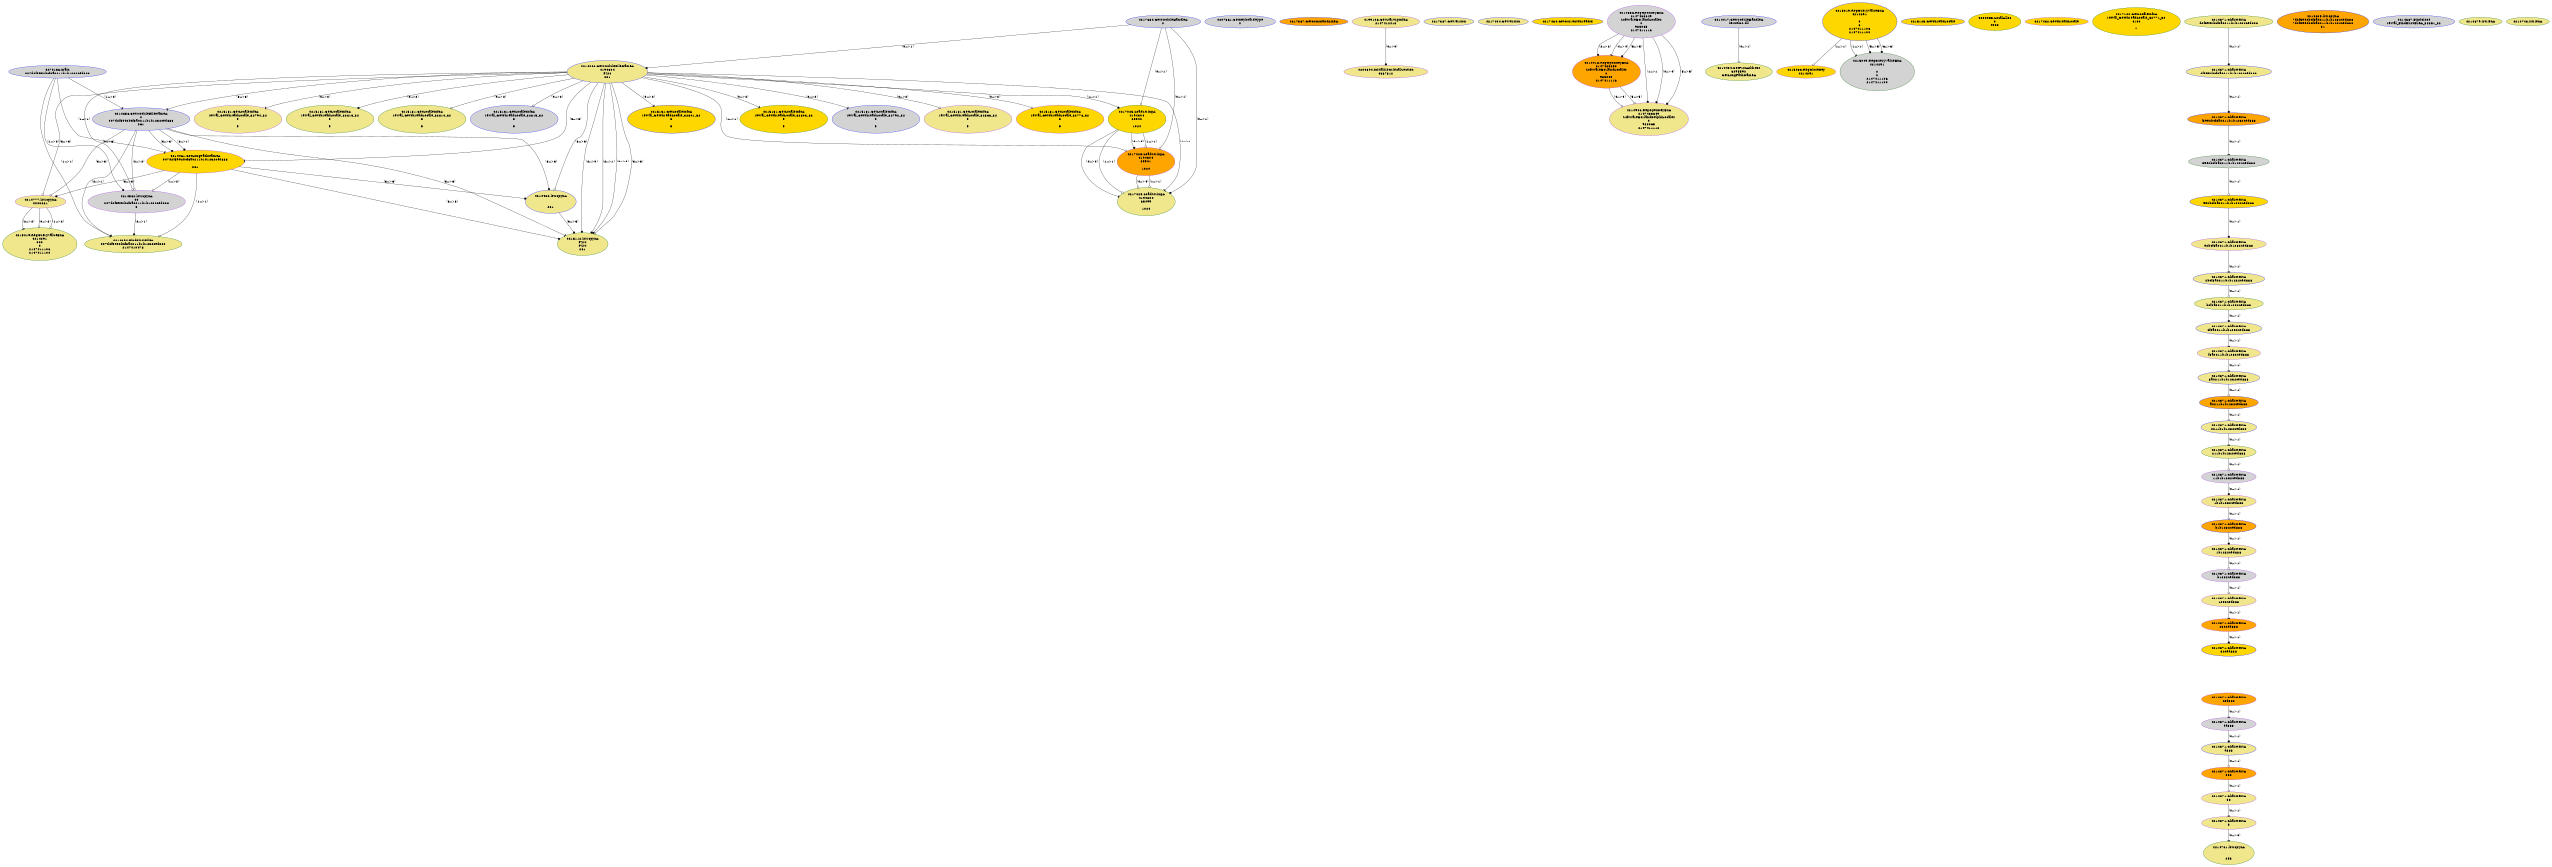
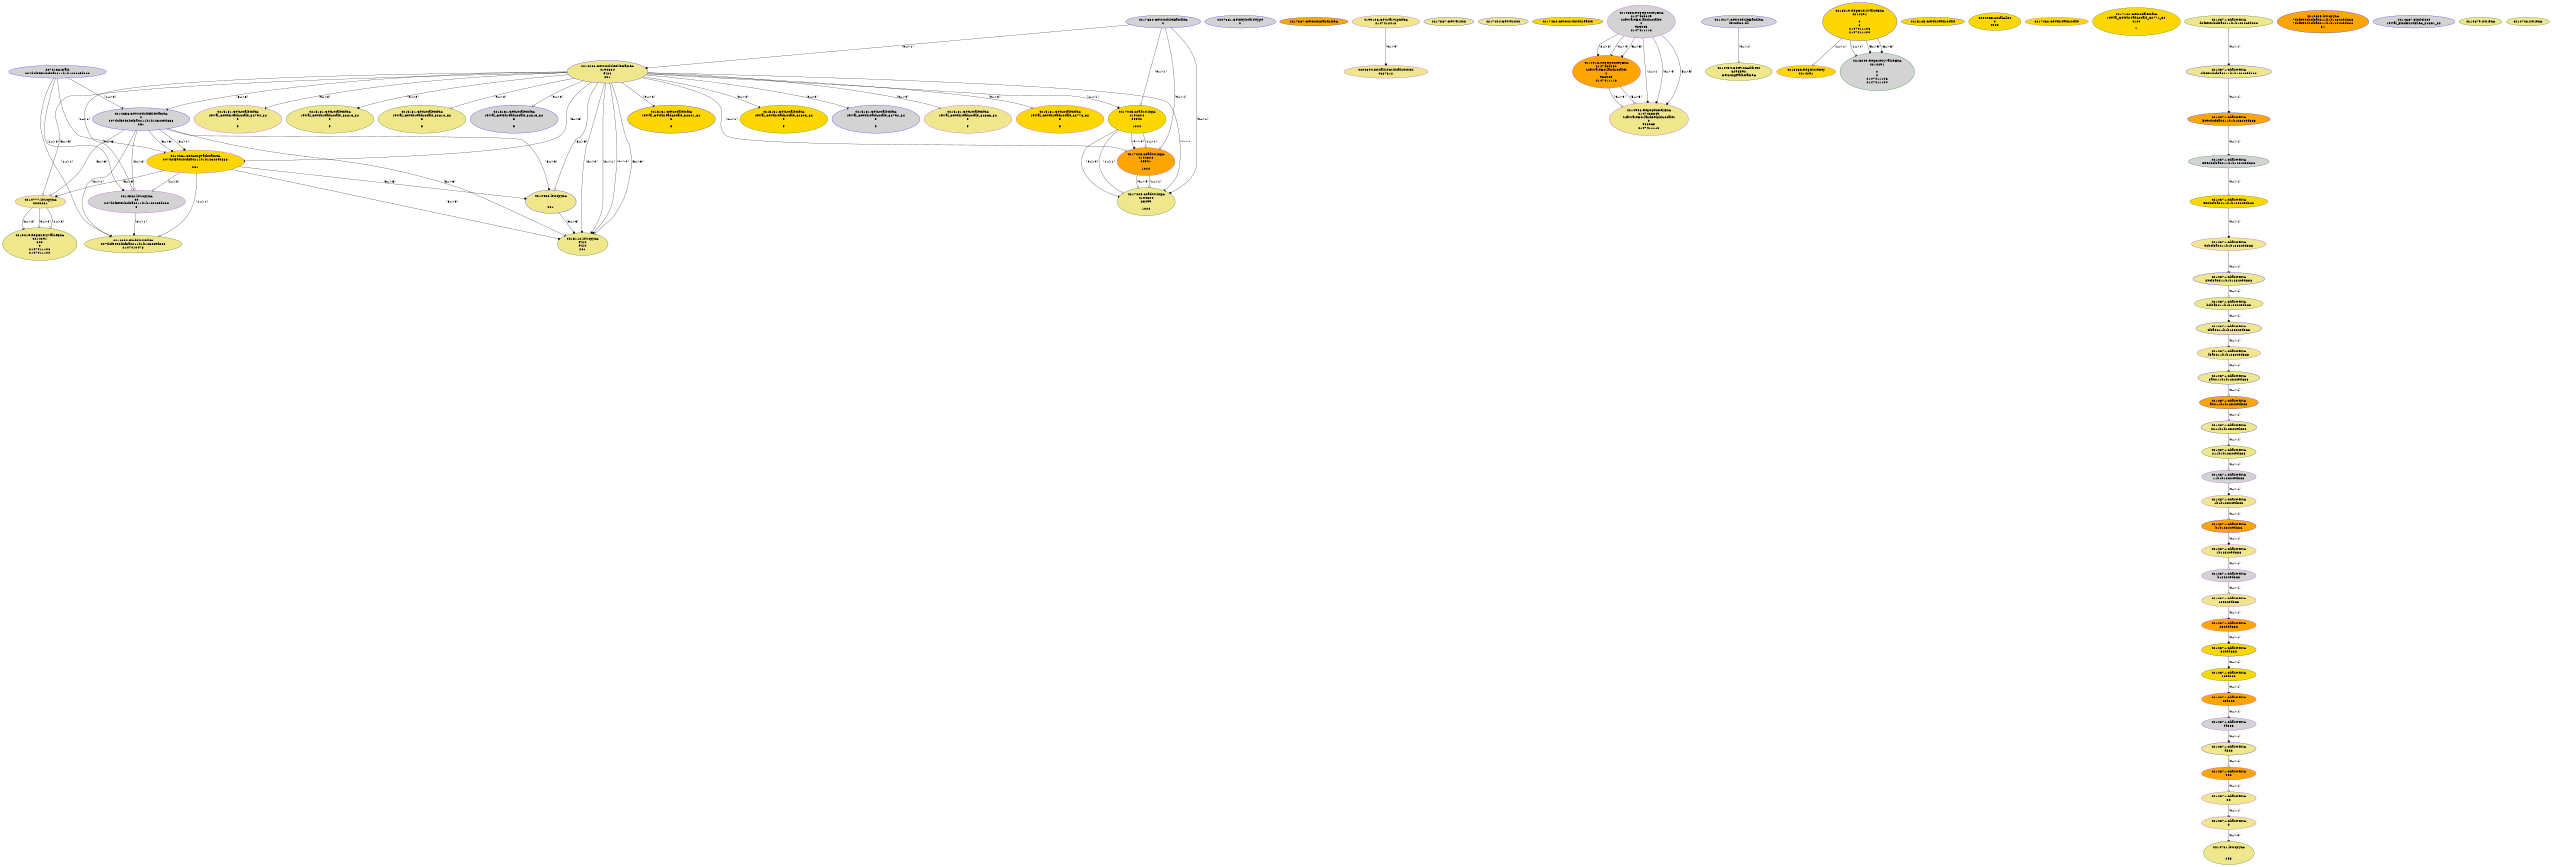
(2229, 202) -> (2229, 202)
none -> (2229, 675)
